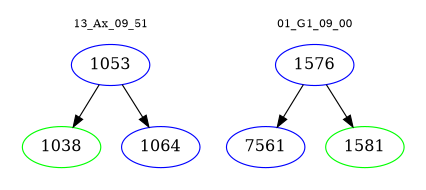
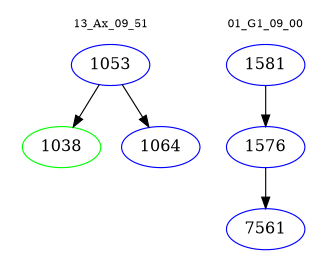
(337, 101) -> (266, 100)
(365, 147) -> (266, 65)
